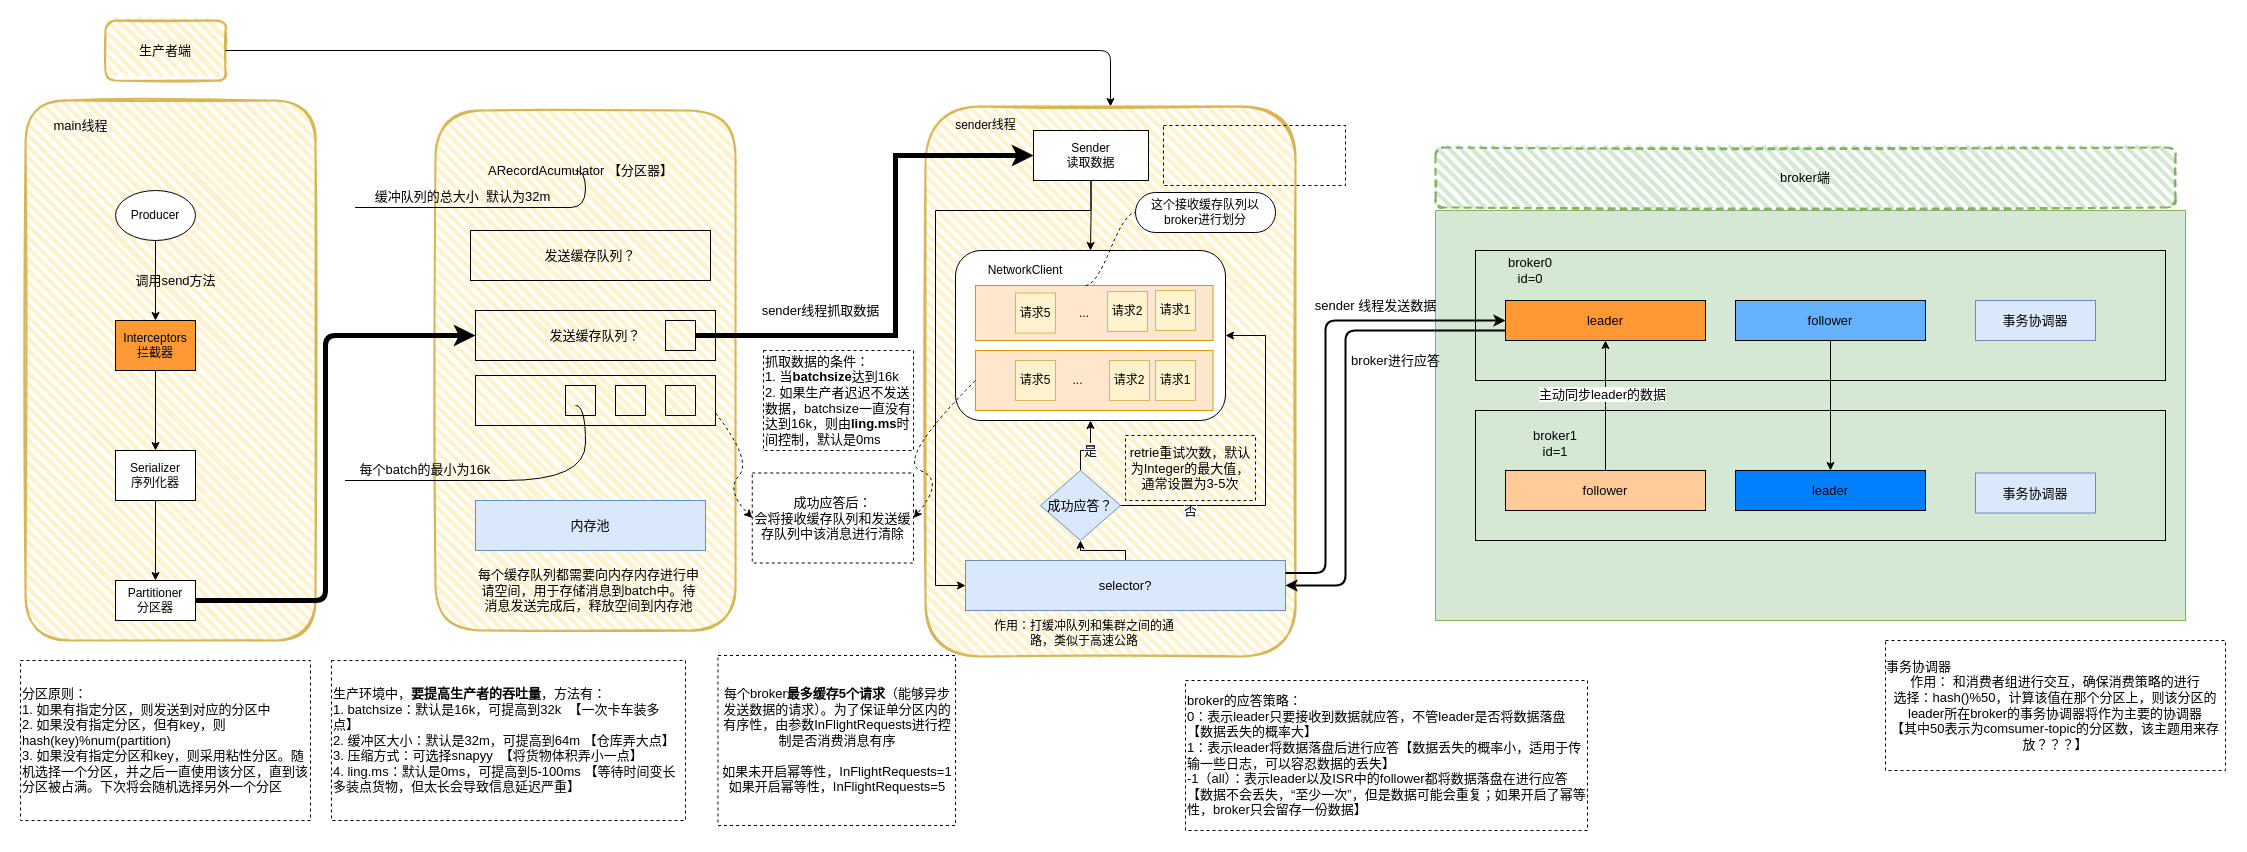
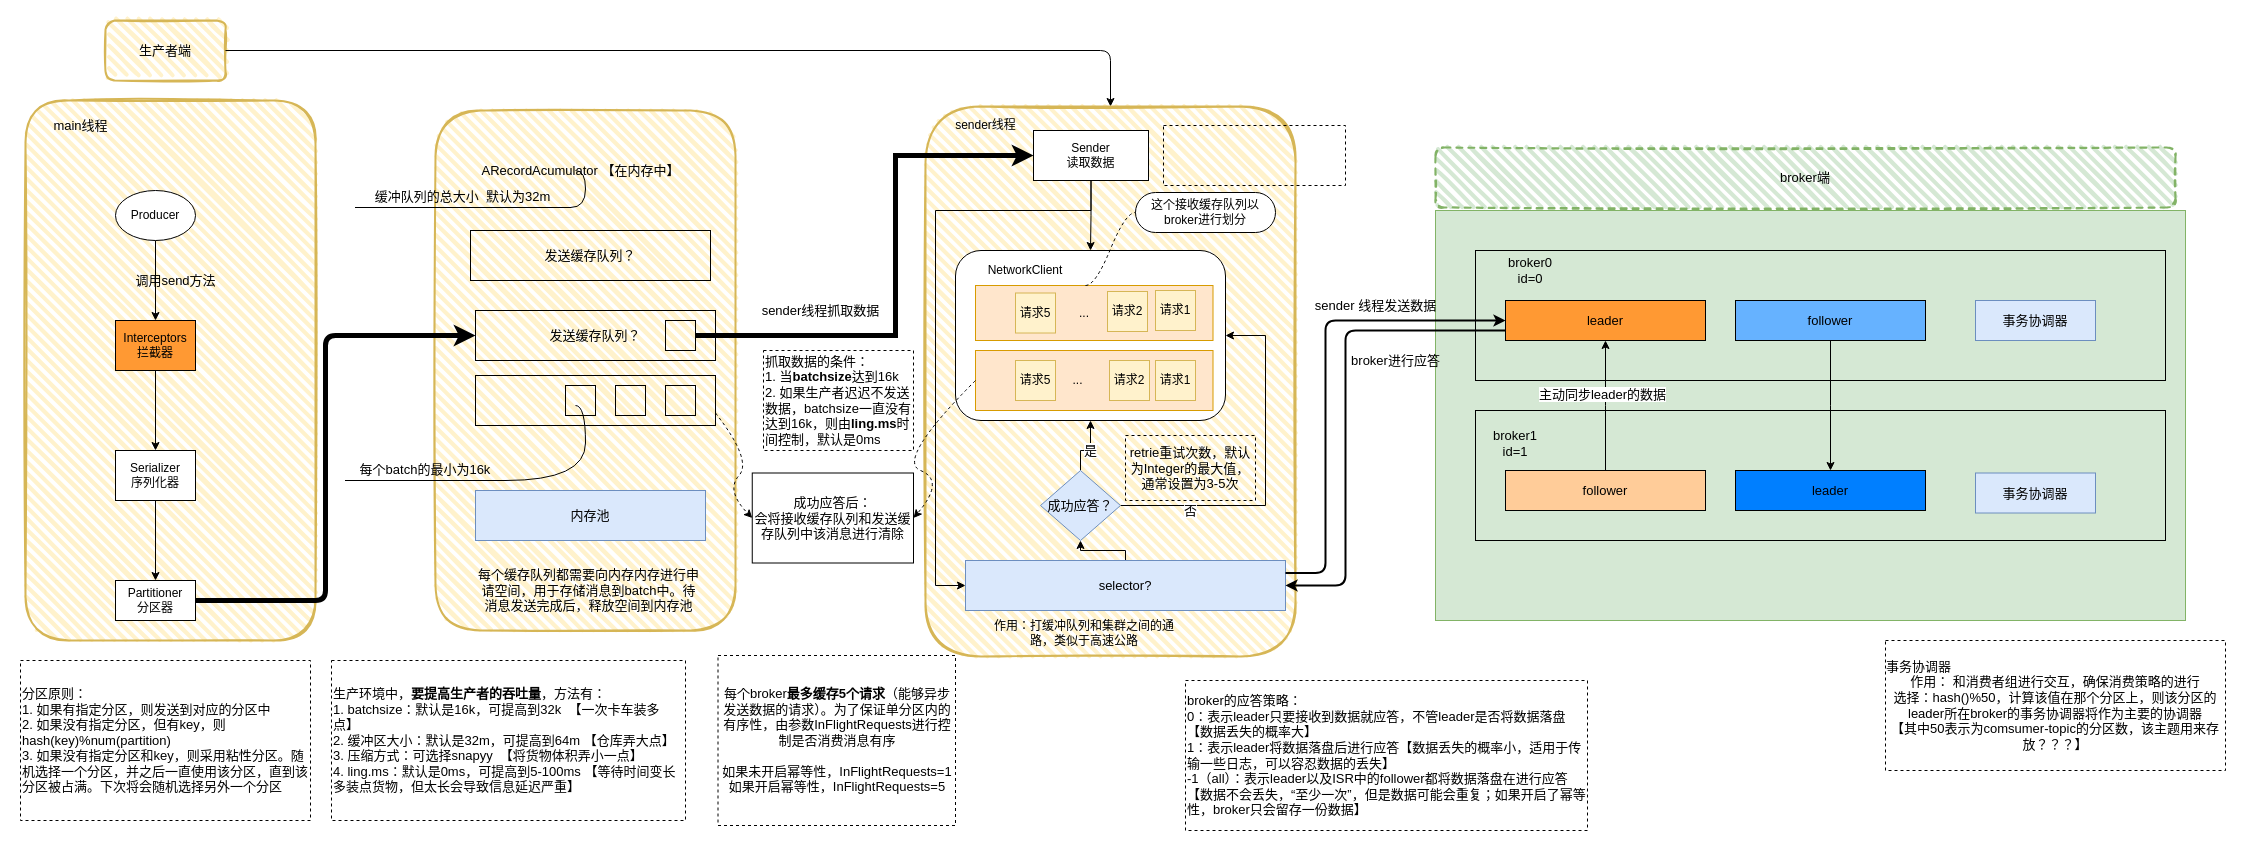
(581, 171) -> (581, 171)
(1556, 443) -> (1516, 443)
(833, 518) -> (833, 518)
(591, 526) -> (591, 516)
